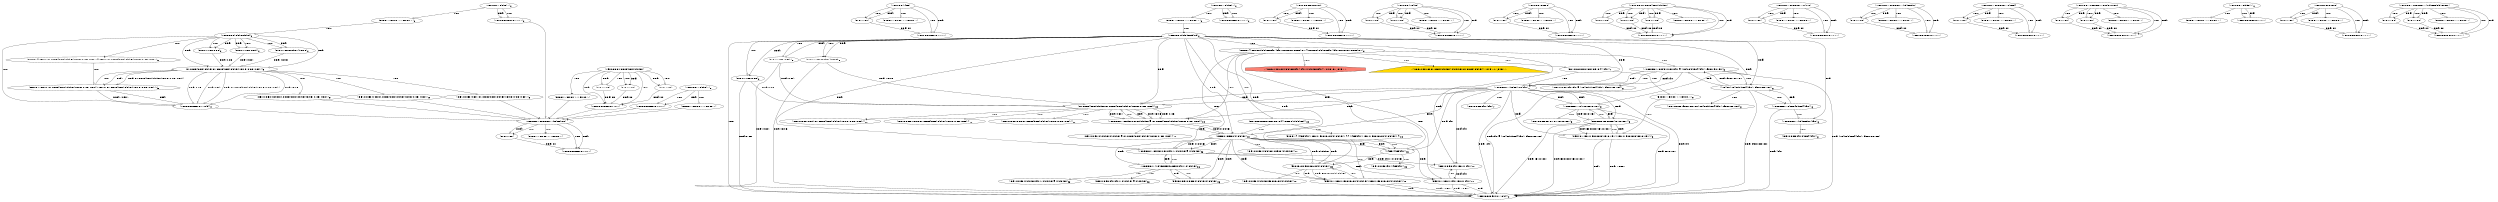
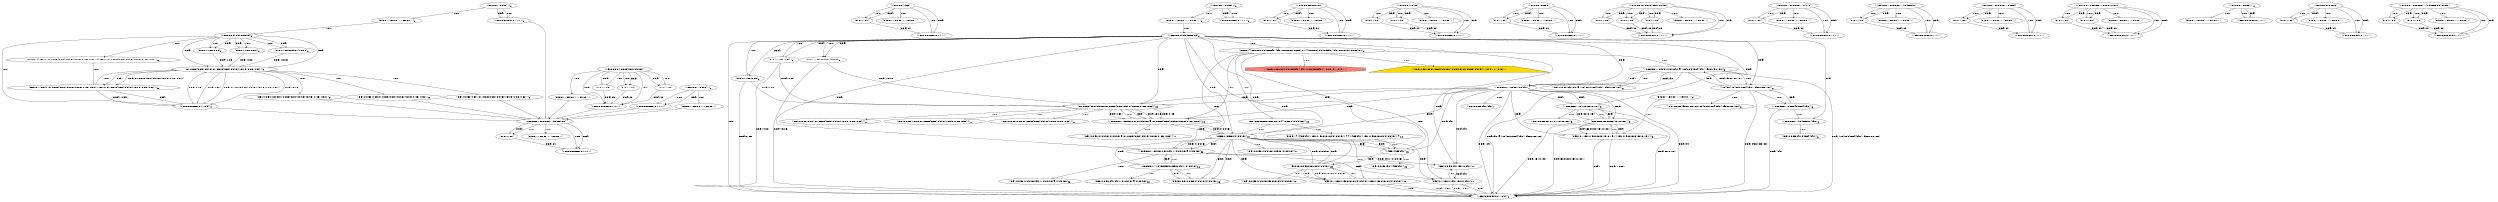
(1590, 69) -> none
(1113, 176) -> (1106, 166)
